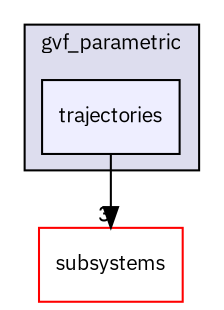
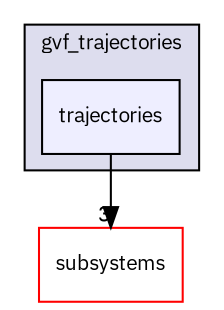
(112, 44) -> (112, 44)
